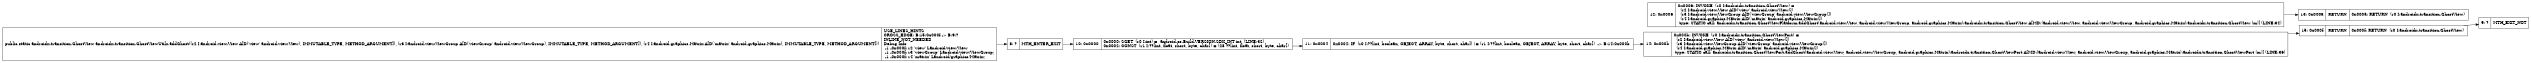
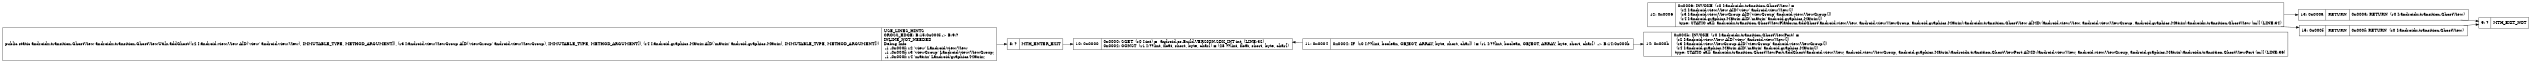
none -> (2468, 20)
(2292, 34) -> (2289, 27)
(1296, 46) -> (1299, 42)
